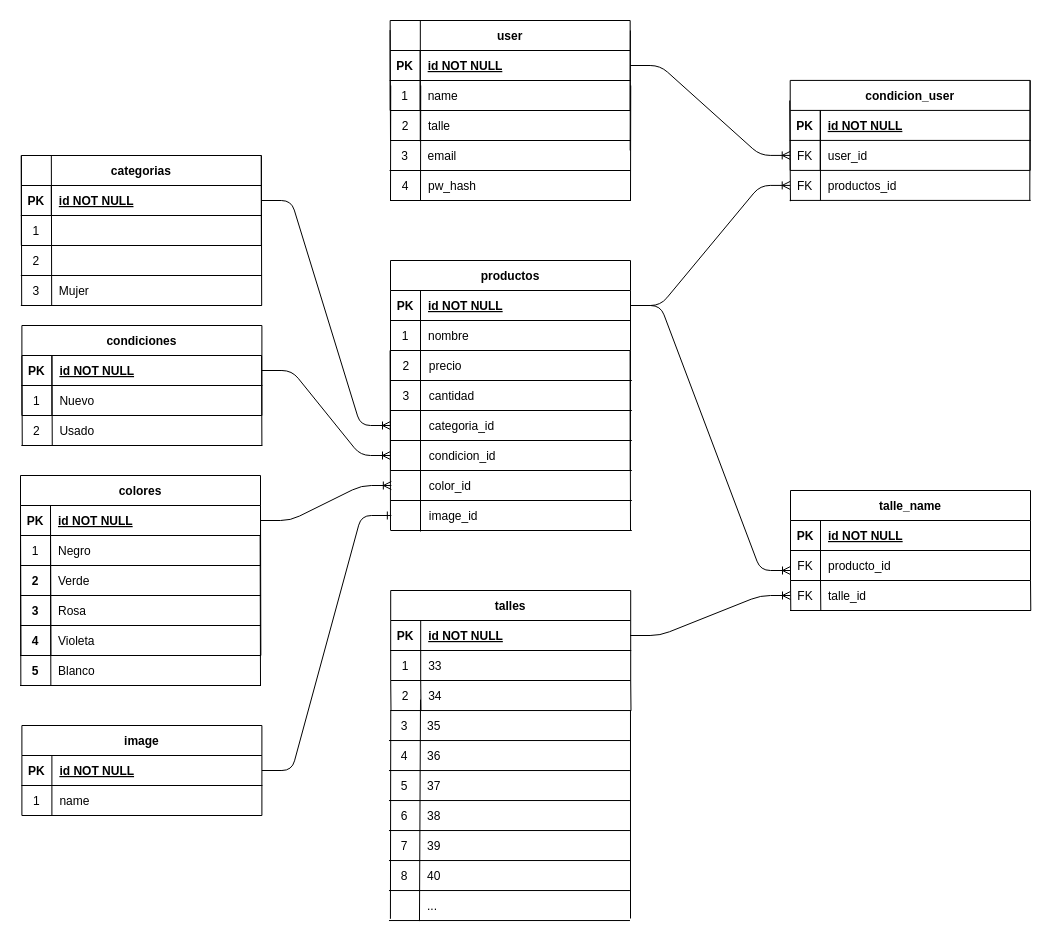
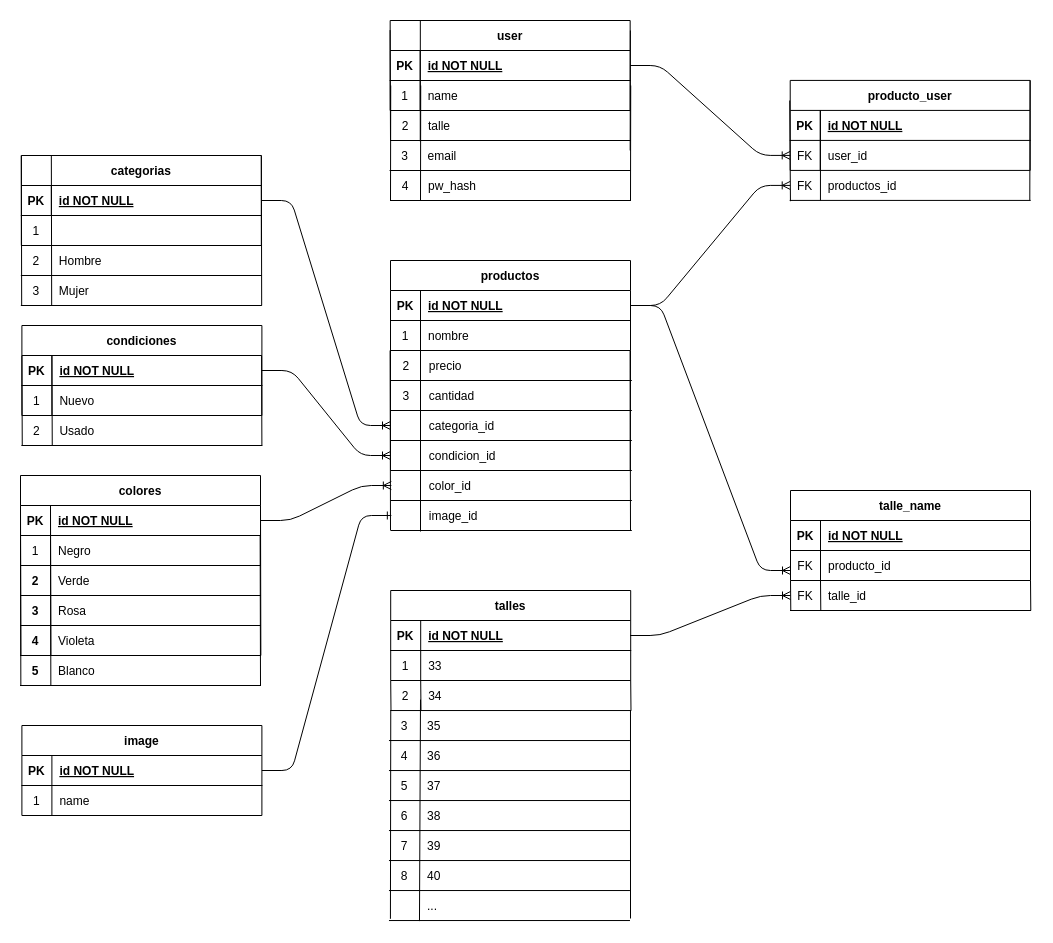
(910, 96) -> (910, 96)
none -> (156, 261)
